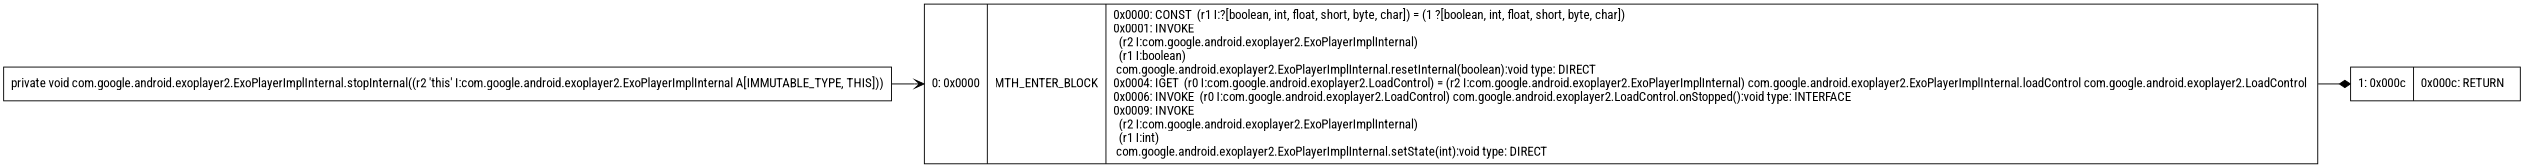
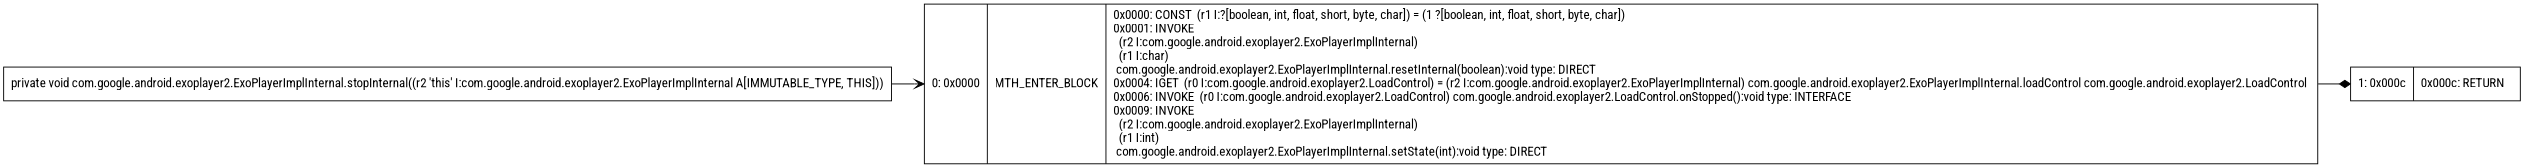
(1150, 56) -> (1141, 56)
